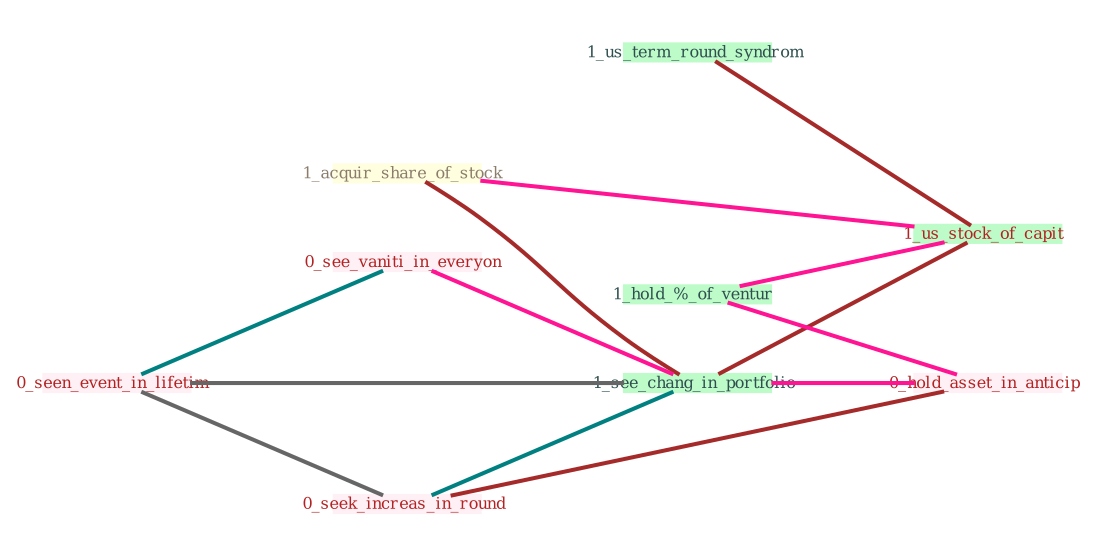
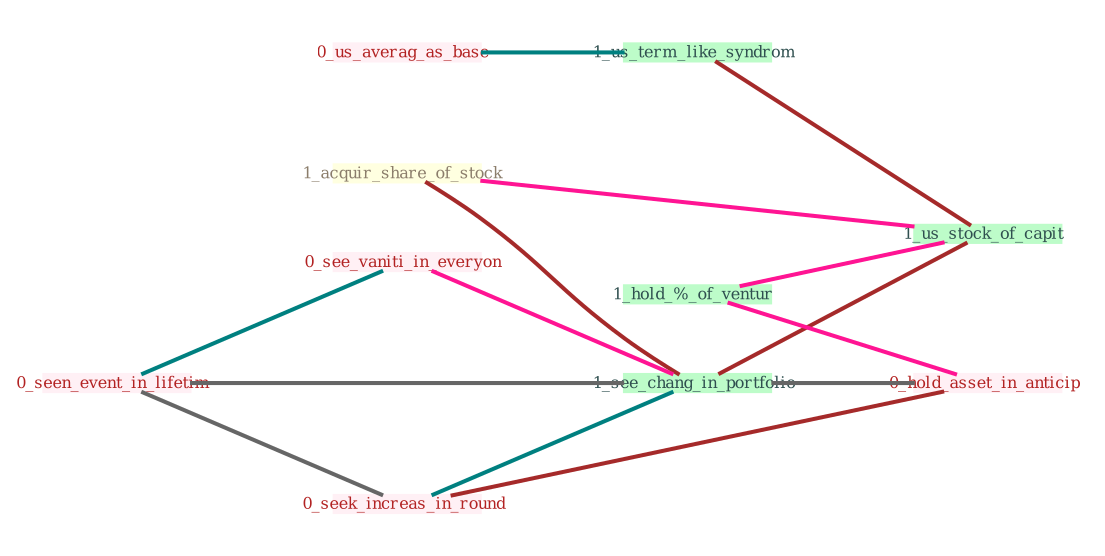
none -> (407, 52)
(698, 52) -> (698, 52)
(988, 234) -> (988, 234)
(843, 383) -> (843, 383)
